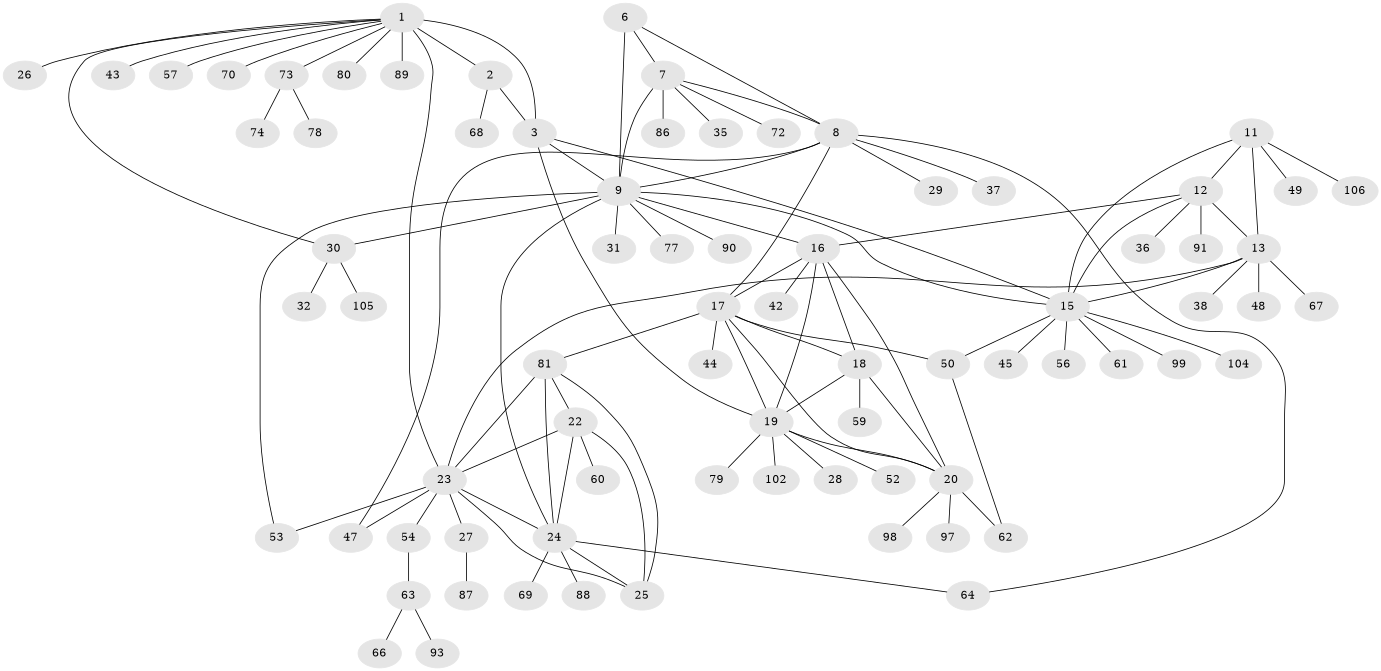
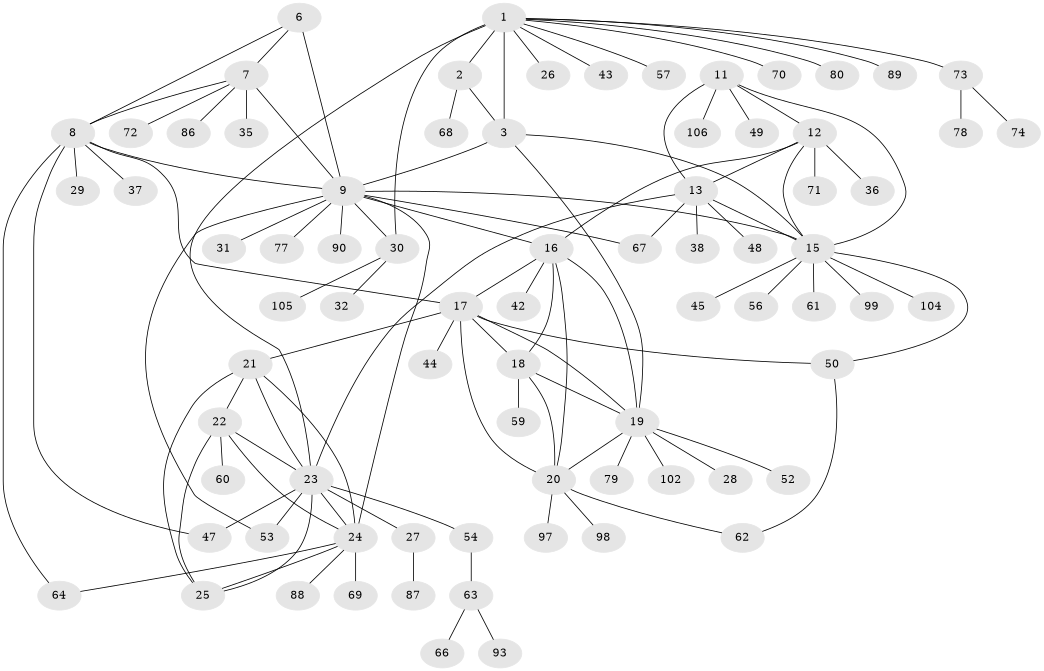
none -> (493, 218)
(1201, 249) -> (815, 191)
(545, 364) -> (250, 364)
